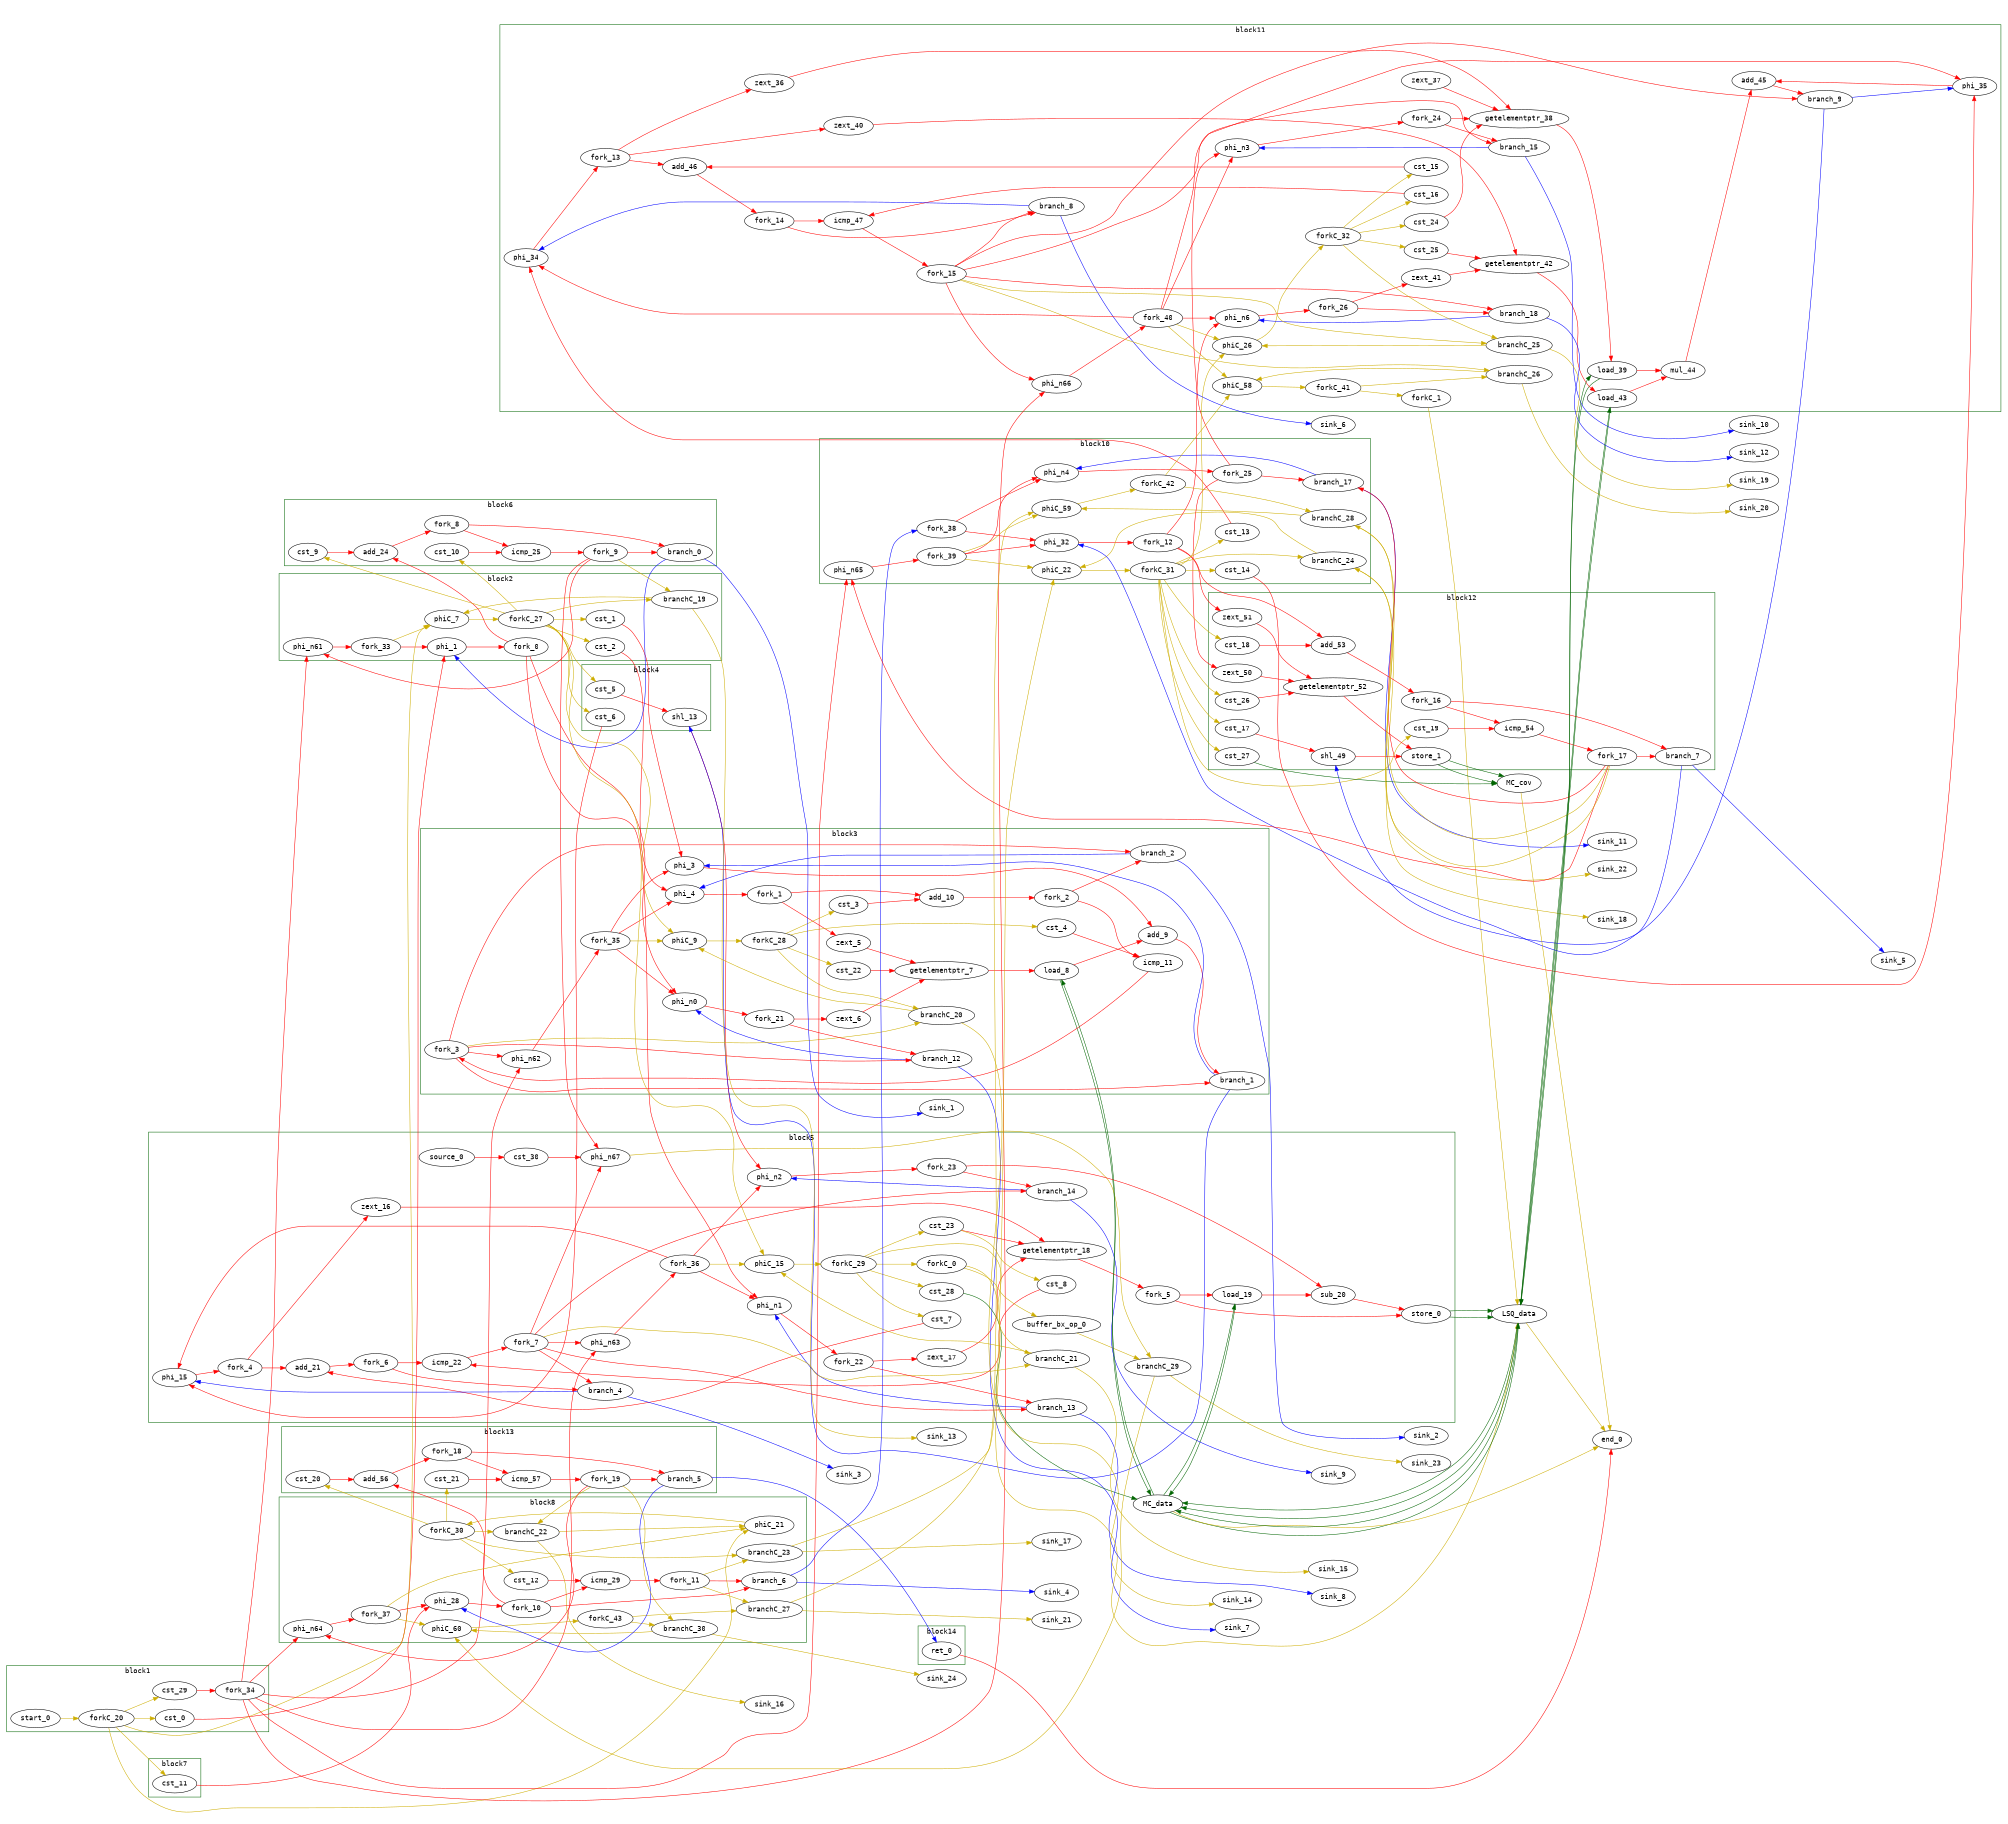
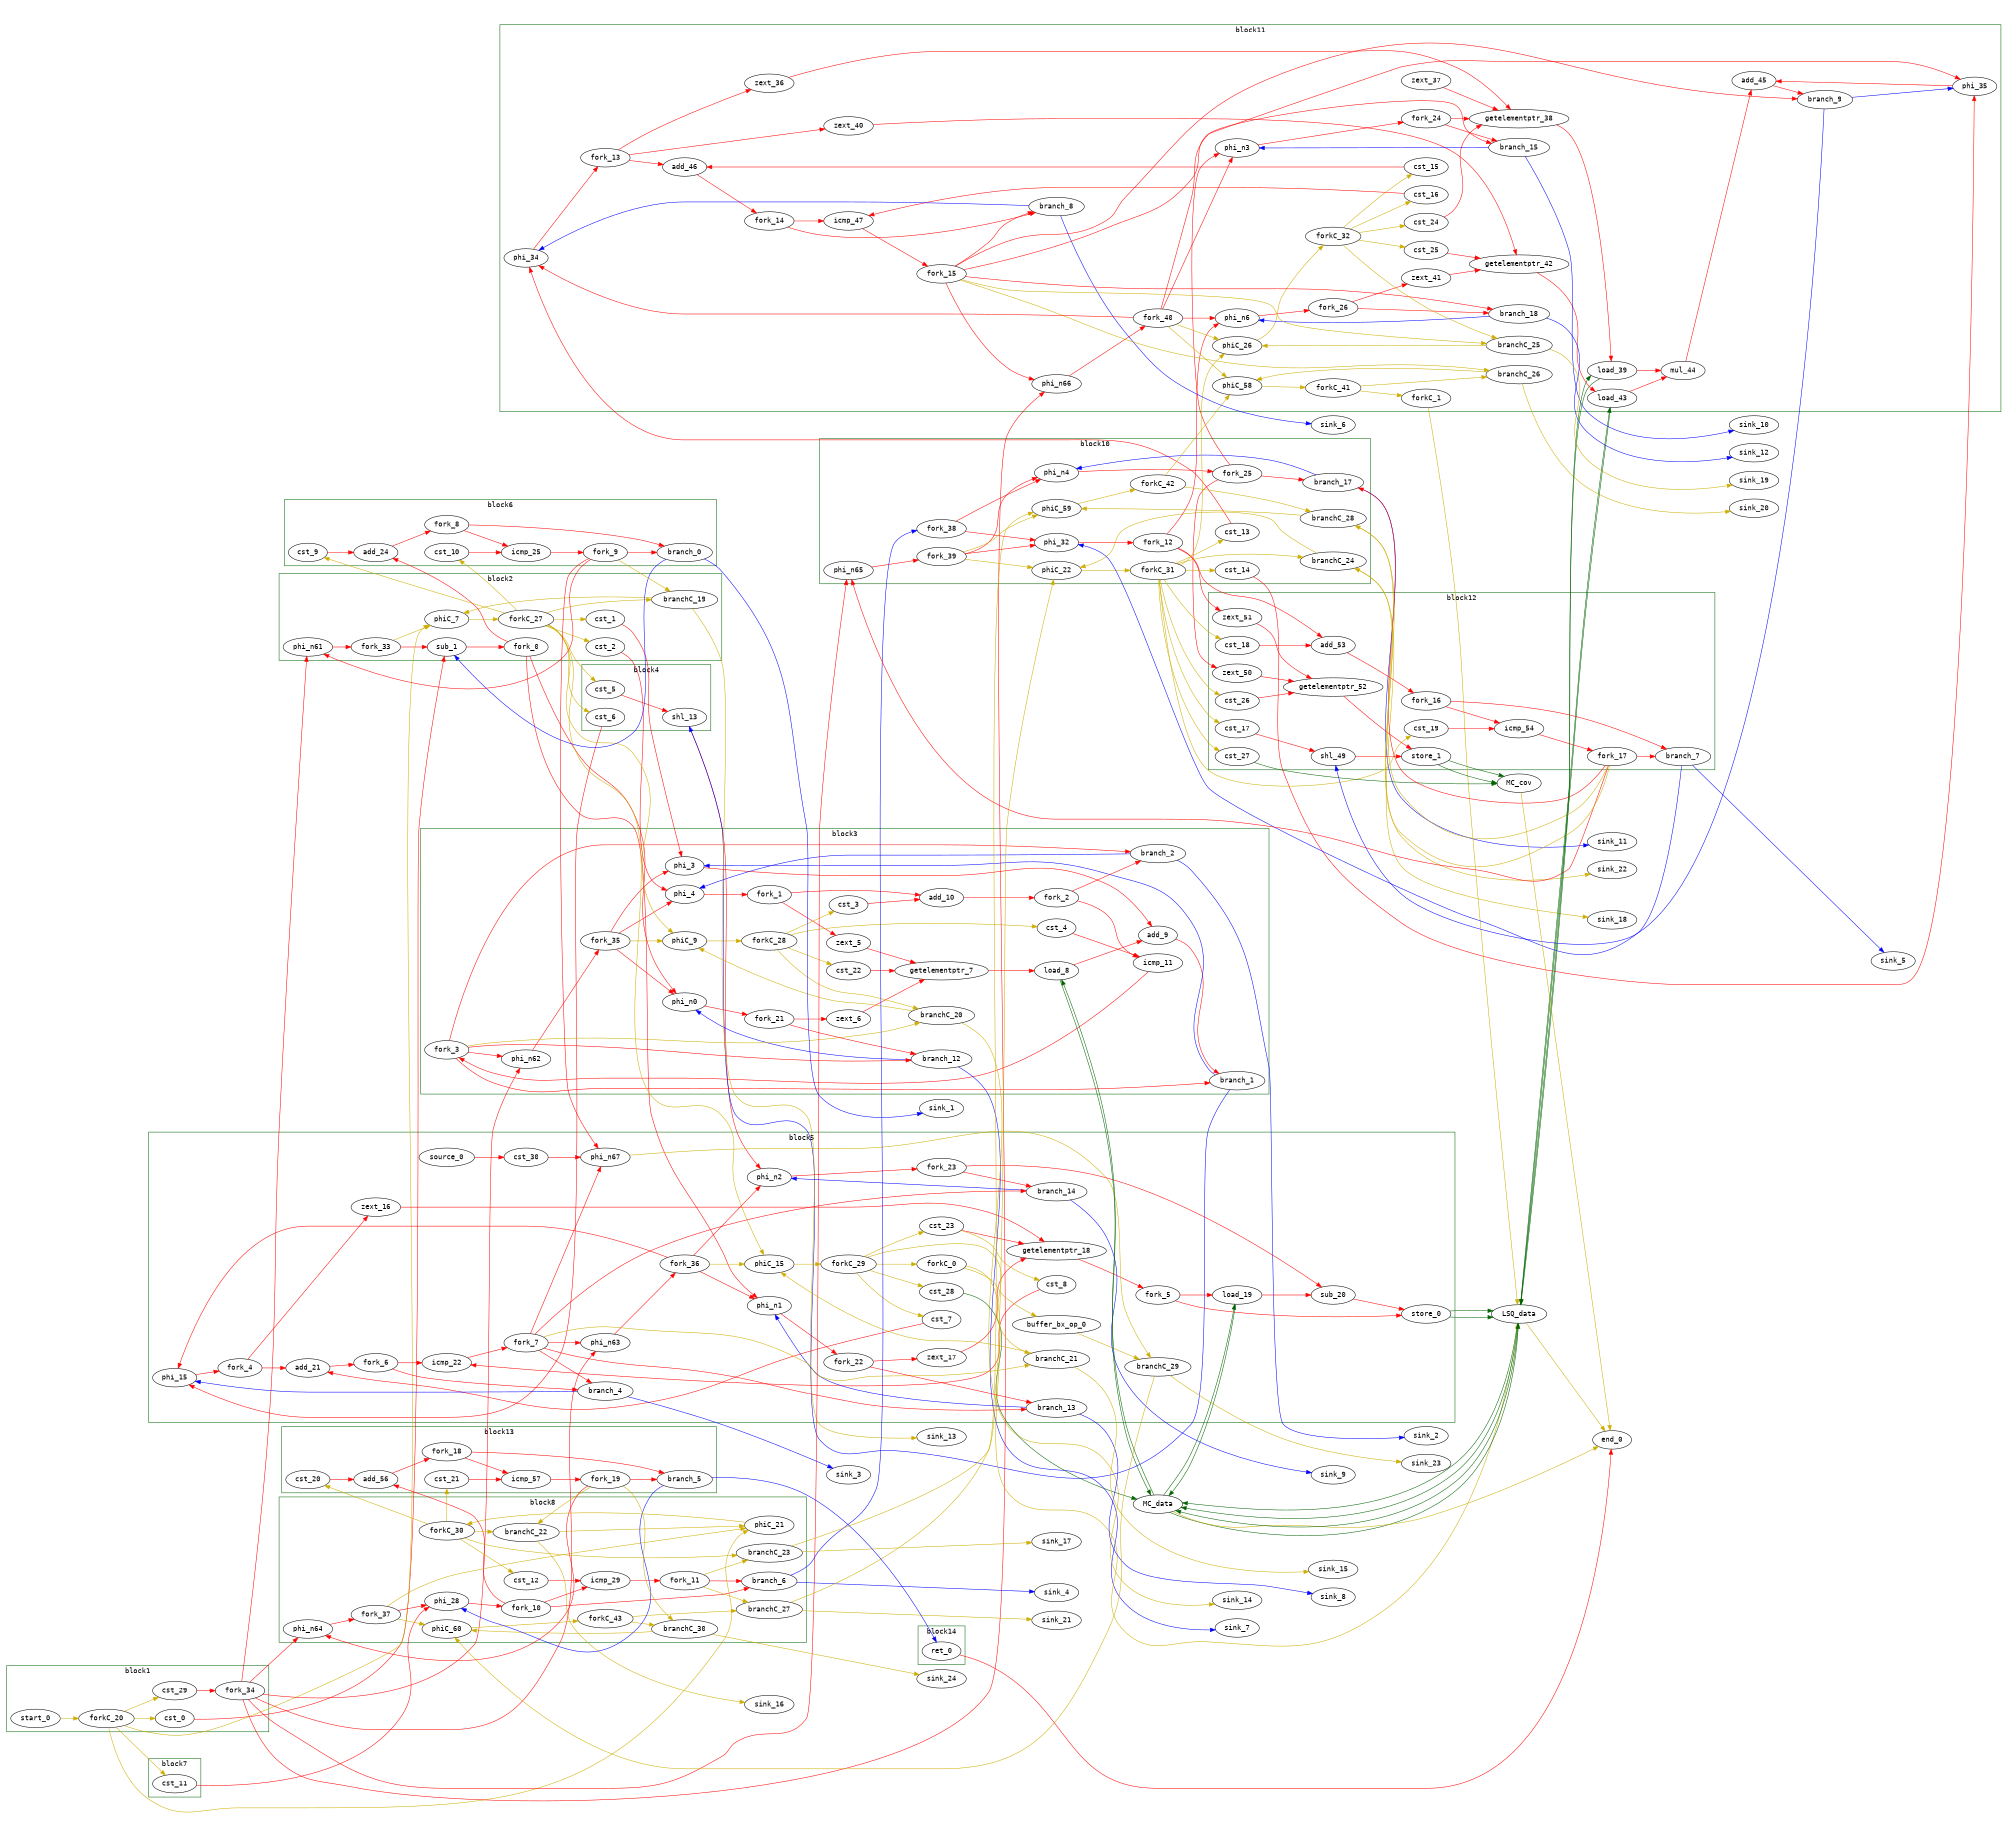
(447, 647) -> (447, 647)
